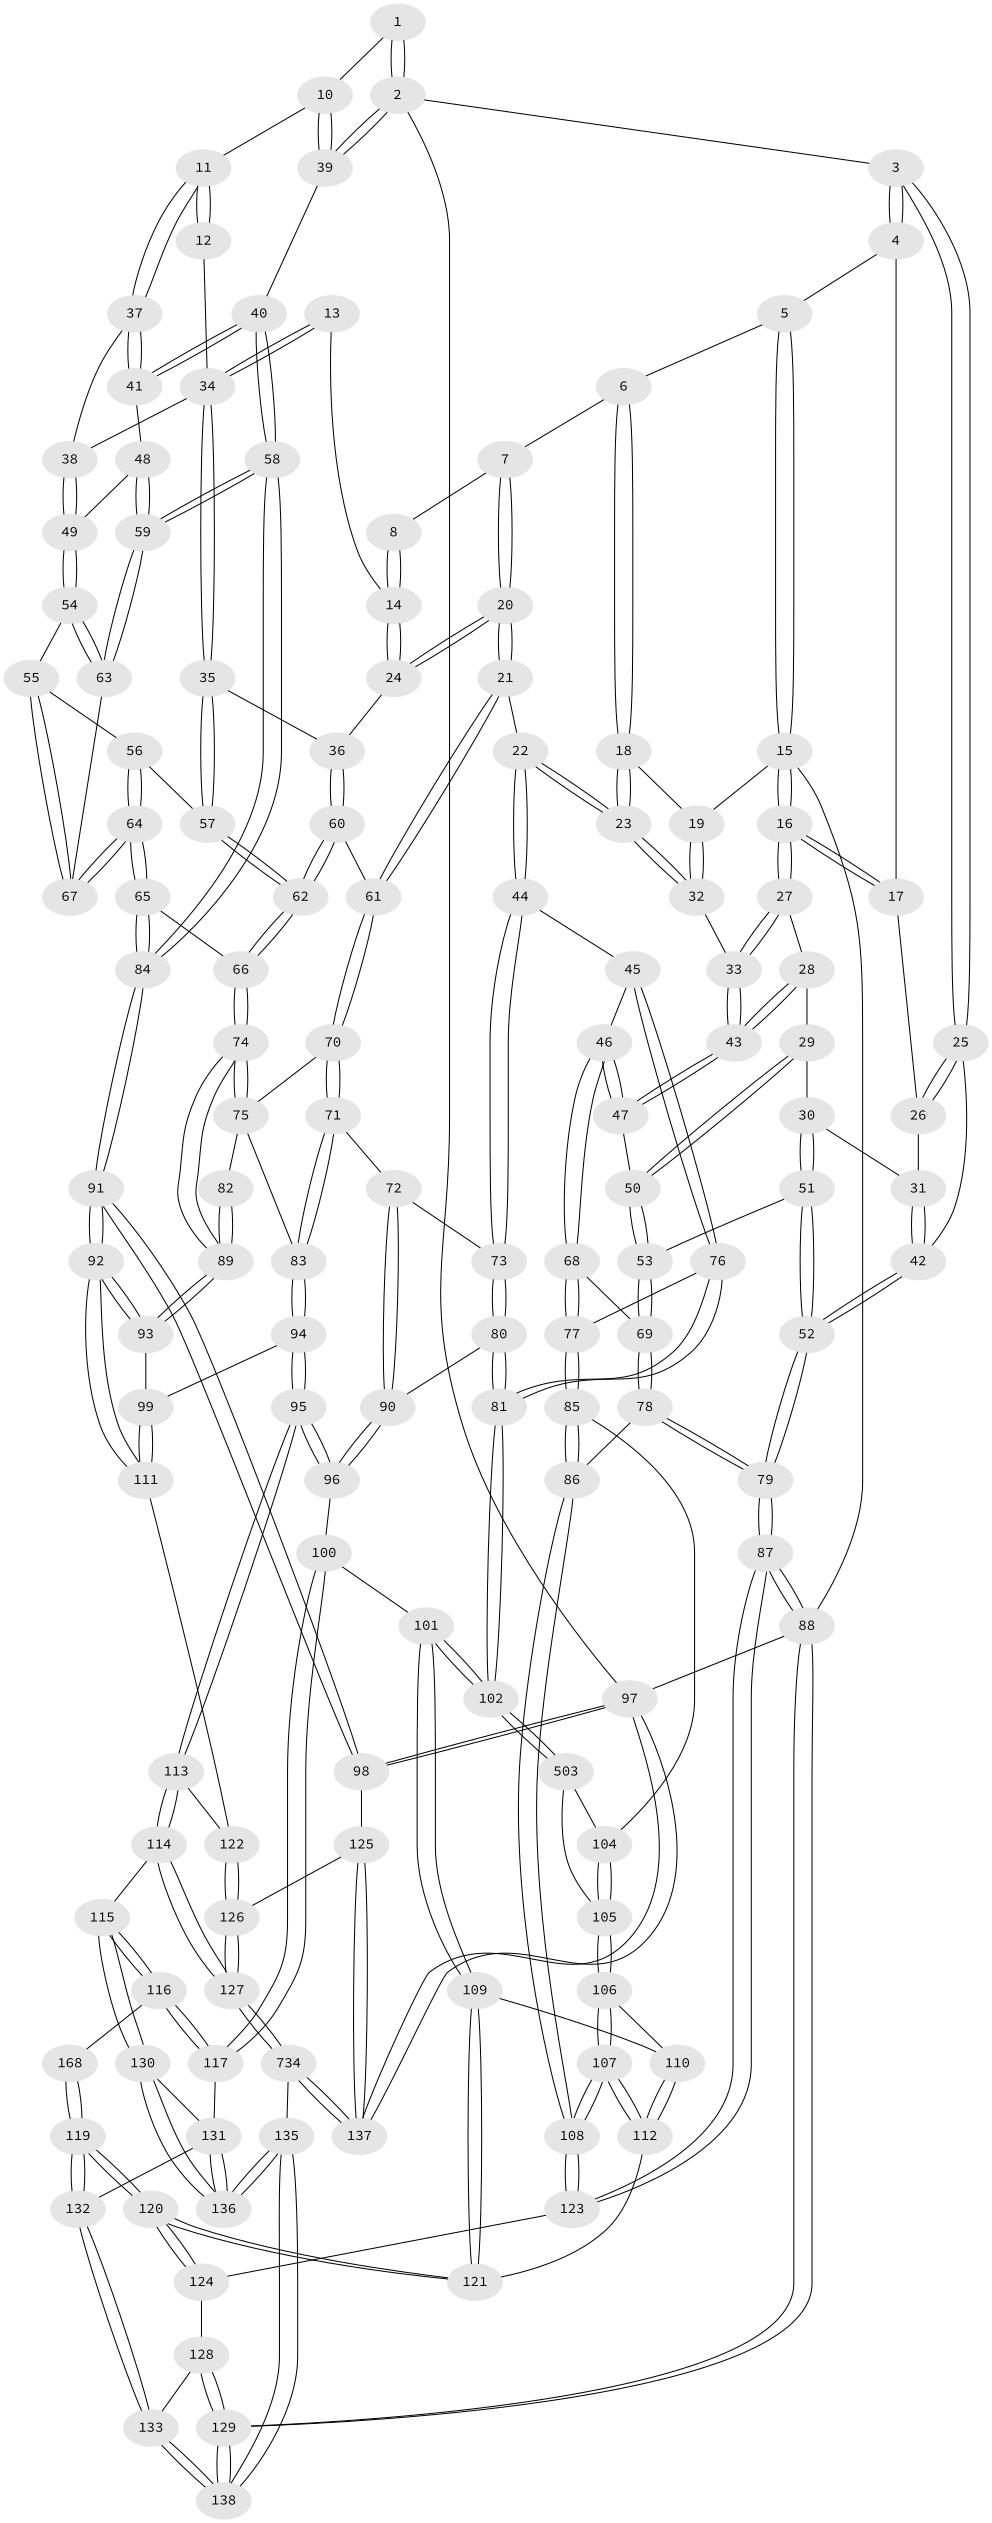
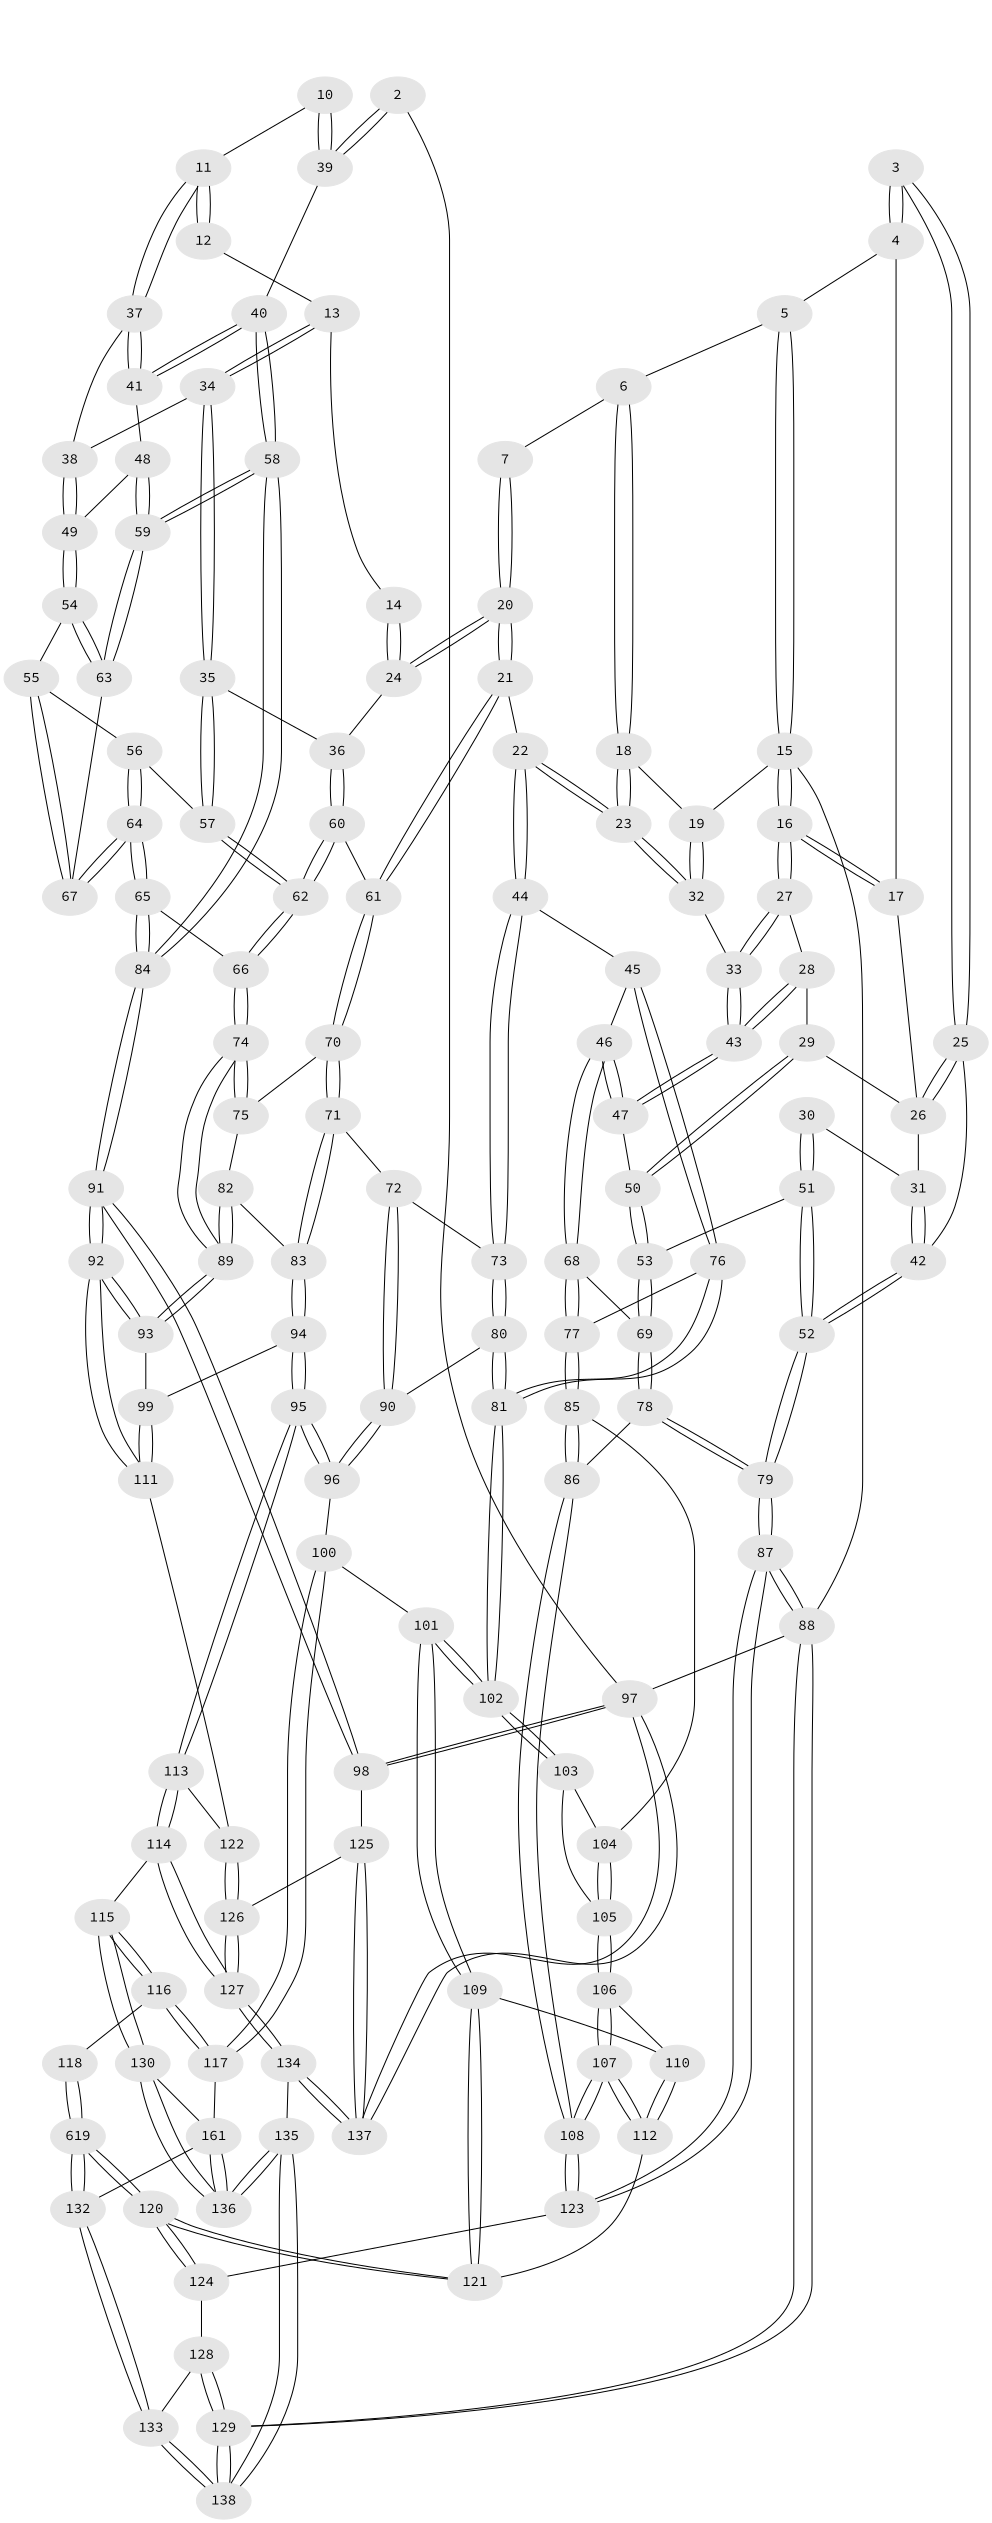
(398, 22) -> none
(647, 132) -> none
(206, 314) -> (268, 277)
(394, 533) -> none
(807, 1079) -> (855, 1075)
(270, 1189) -> (262, 1225)
(566, 1772) -> (566, 1772)
(70, 2063) -> (70, 2063)
(289, 2063) -> (289, 2063)
(78, 2136) -> (78, 2136)
(214, 2136) -> (214, 2136)
